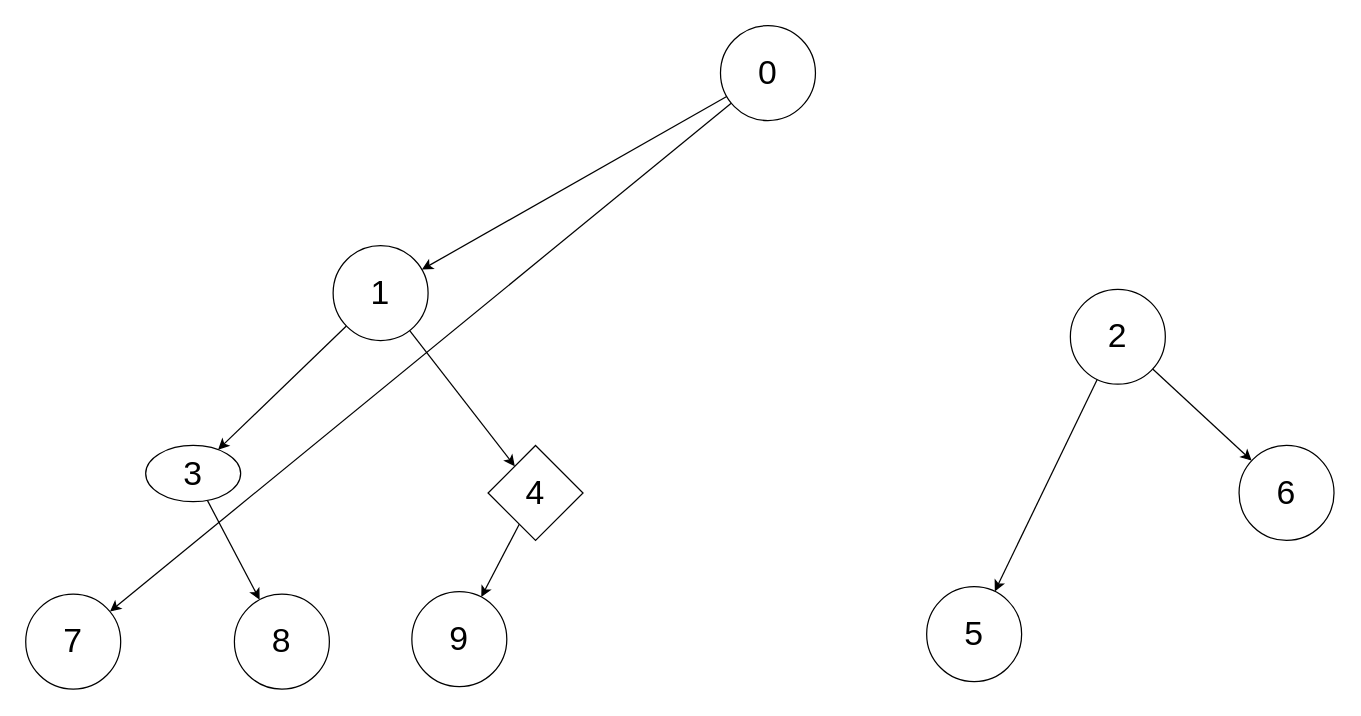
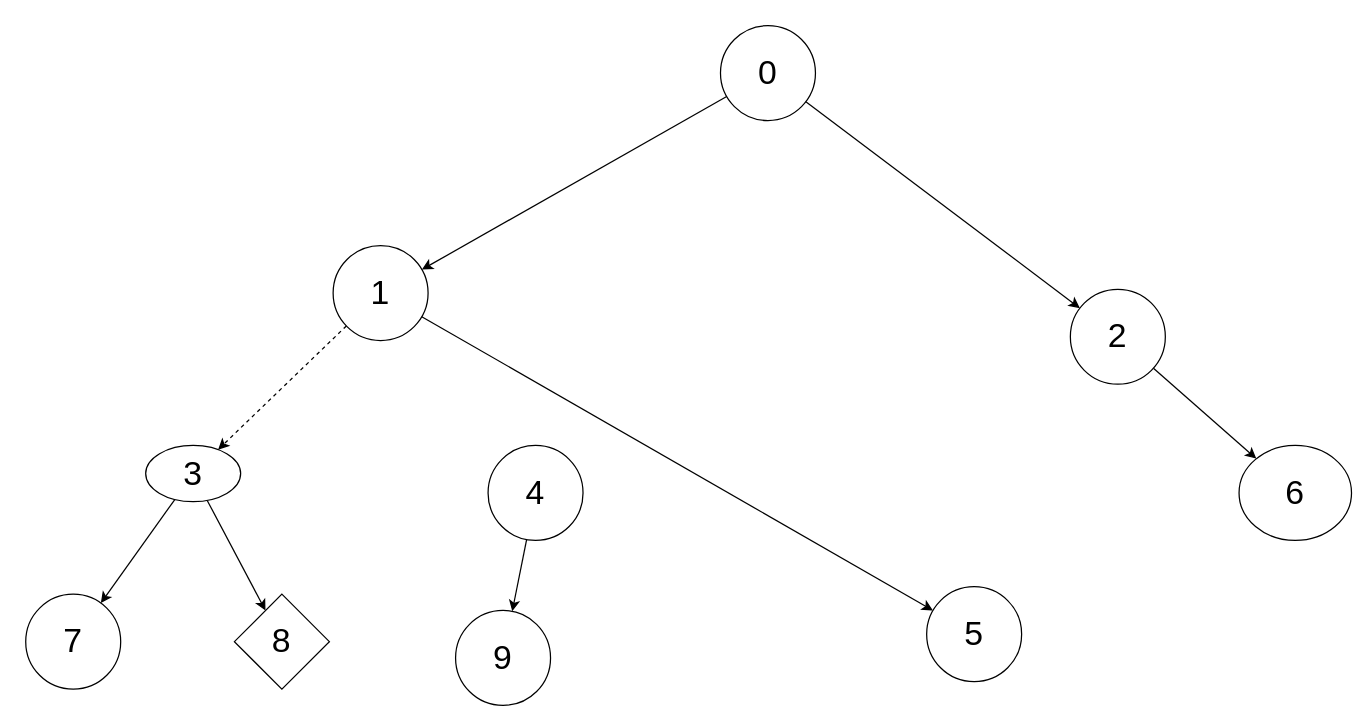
(424, 355) -> (940, 202)
(284, 386) -> (284, 386)
(460, 395) -> (674, 462)
(1048, 482) -> none
(536, 493) -> (536, 493)
(1287, 493) -> (1296, 493)
none -> (140, 548)
(459, 639) -> (503, 658)
(282, 642) -> (282, 642)
